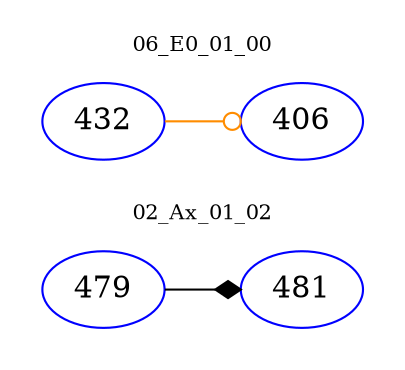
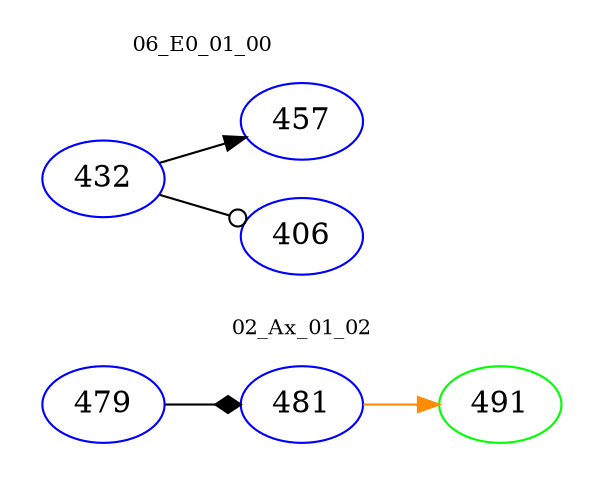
(194, 121) -> (194, 205)
none -> (302, 121)
none -> (500, 405)
